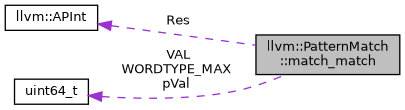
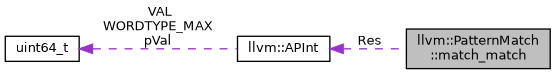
(195, 97) -> (165, 49)
